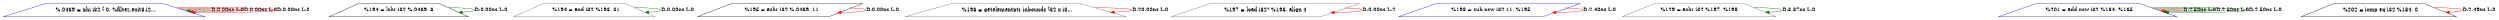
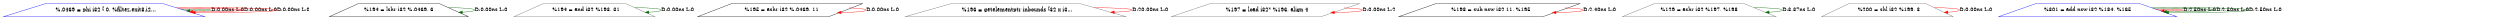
(1266, 10) -> (1266, 10)
(1489, 10) -> (1489, 10)
none -> (1887, 10)
(2088, 10) -> (2088, 10)
(2379, 10) -> none
